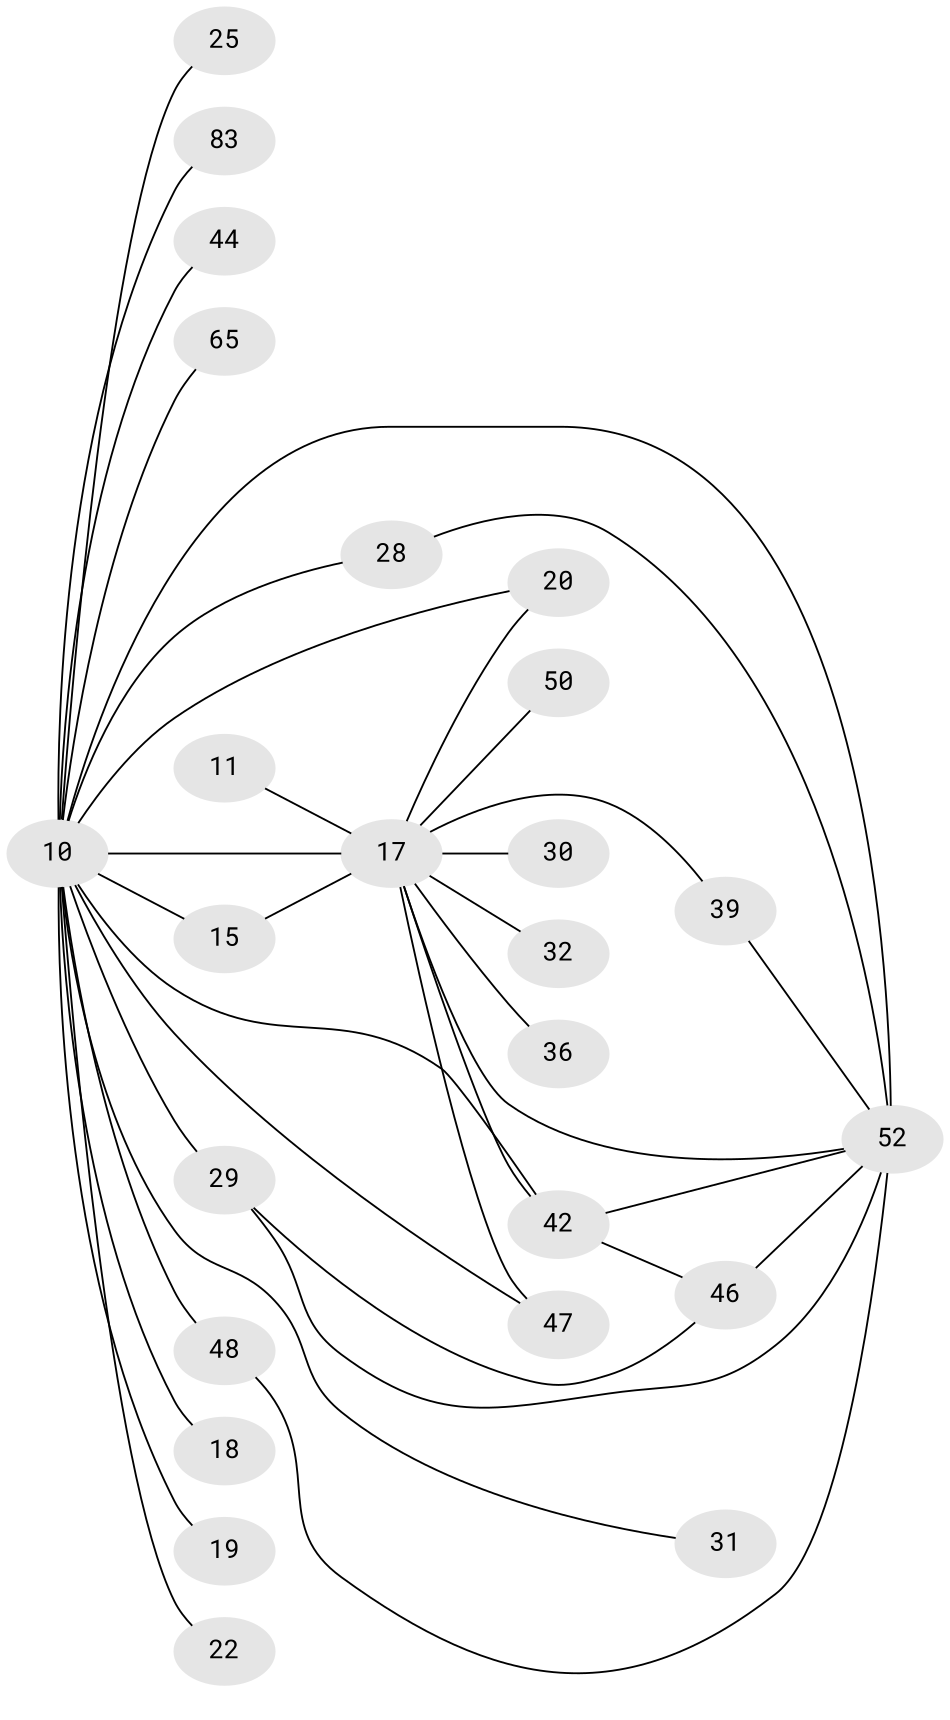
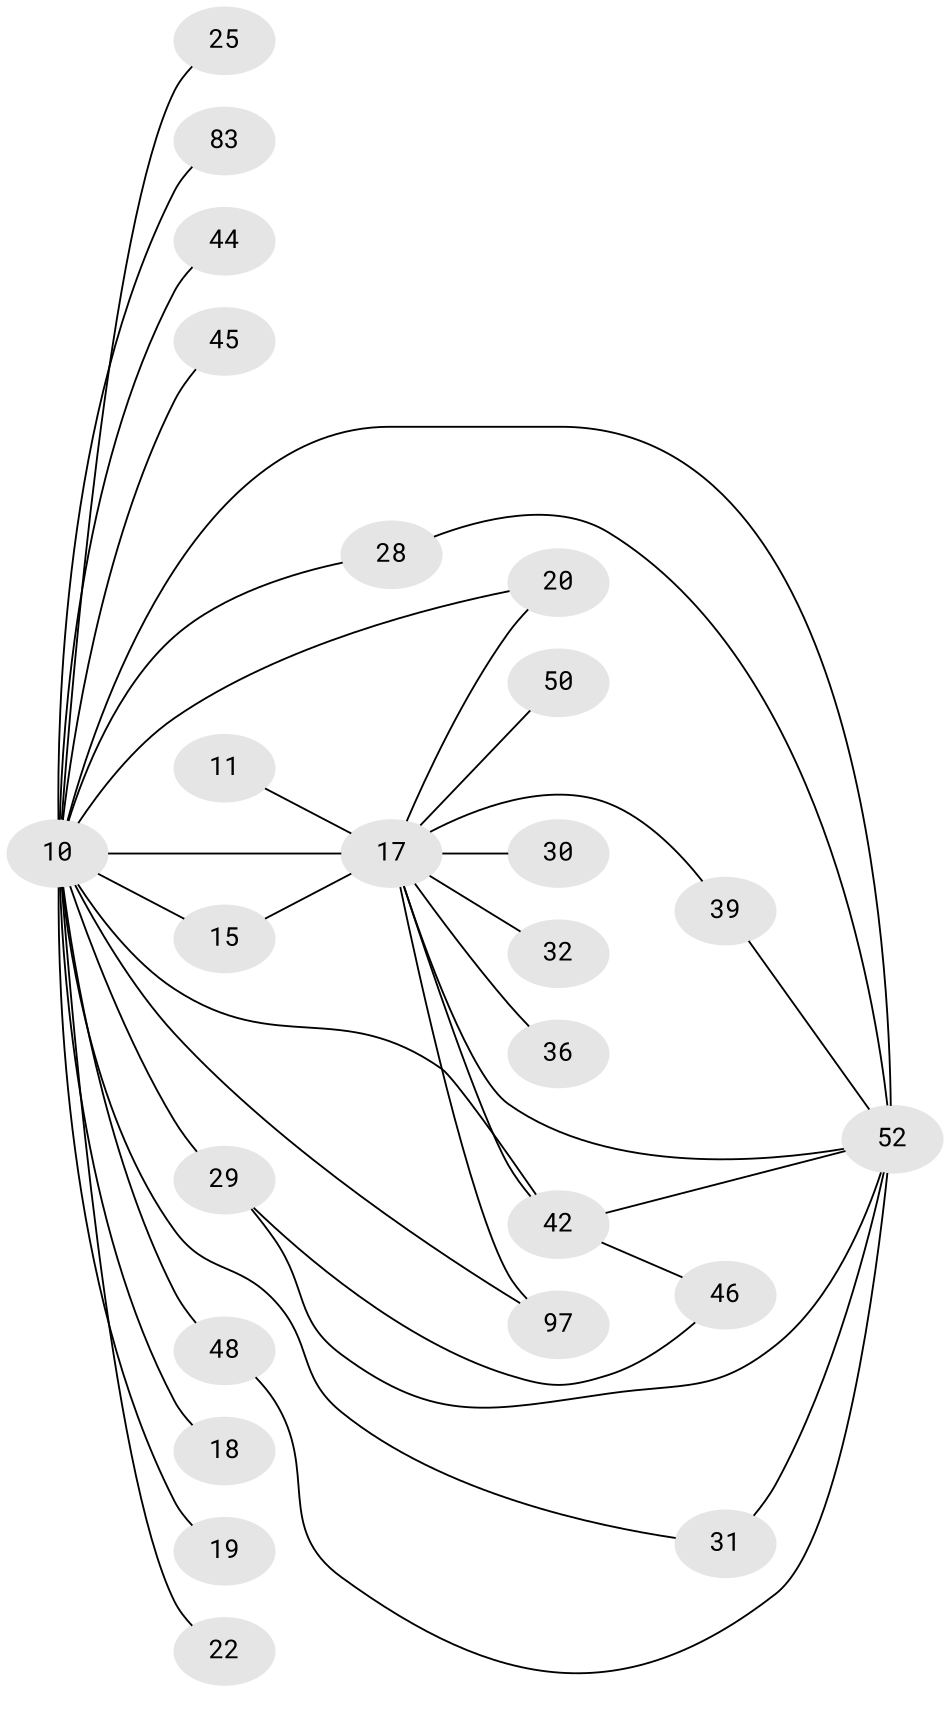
(225, 341) -> (225, 341)
(809, 1217) -> (834, 1350)
(559, 1325) -> (559, 1325)
